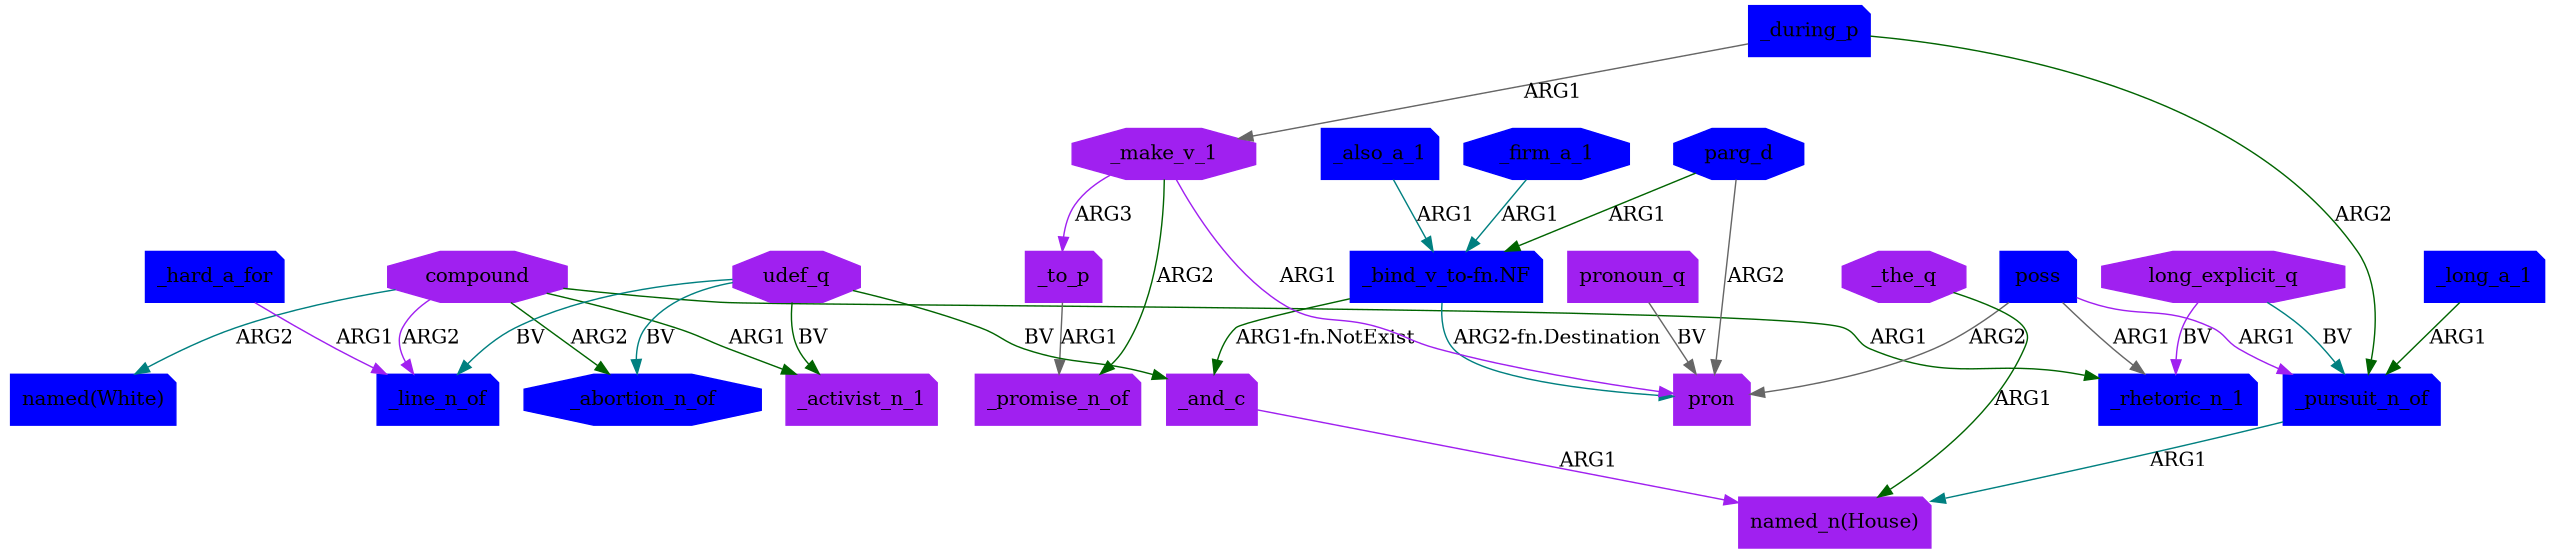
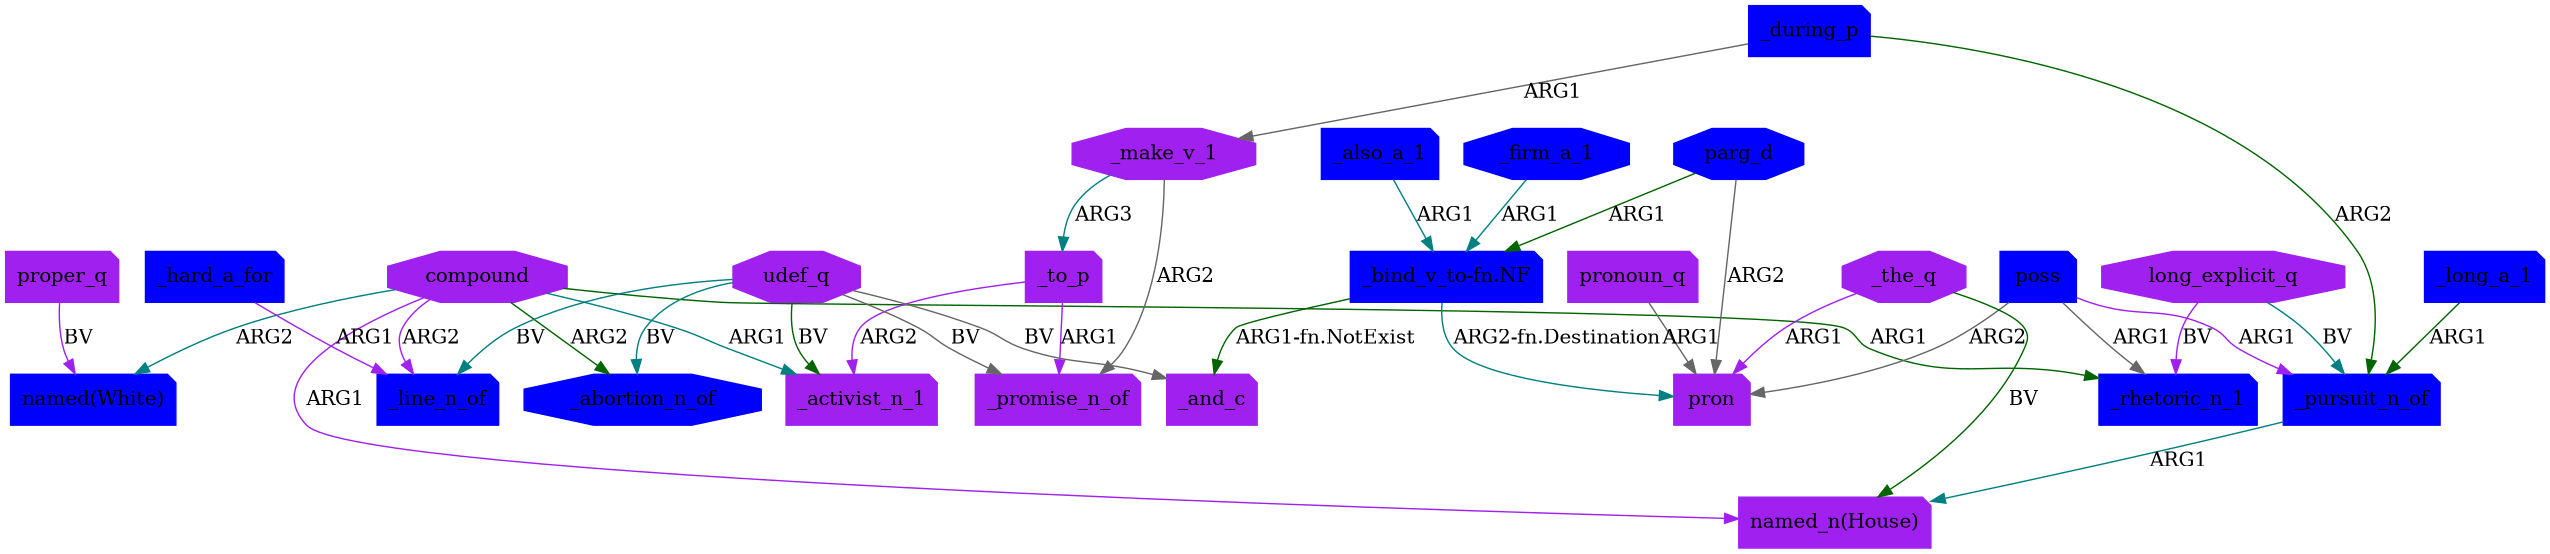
(1079, 200) -> (1079, 200)
none -> (62, 277)
(1153, 277) -> (1153, 277)
none -> (938, 296)
(667, 325) -> (667, 325)
none -> (918, 327)
(1061, 331) -> (1061, 331)
(1390, 331) -> (1807, 315)
(1002, 338) -> (1002, 338)
(1691, 338) -> (1691, 338)
(2023, 400) -> (2023, 400)
(1491, 455) -> (913, 488)
